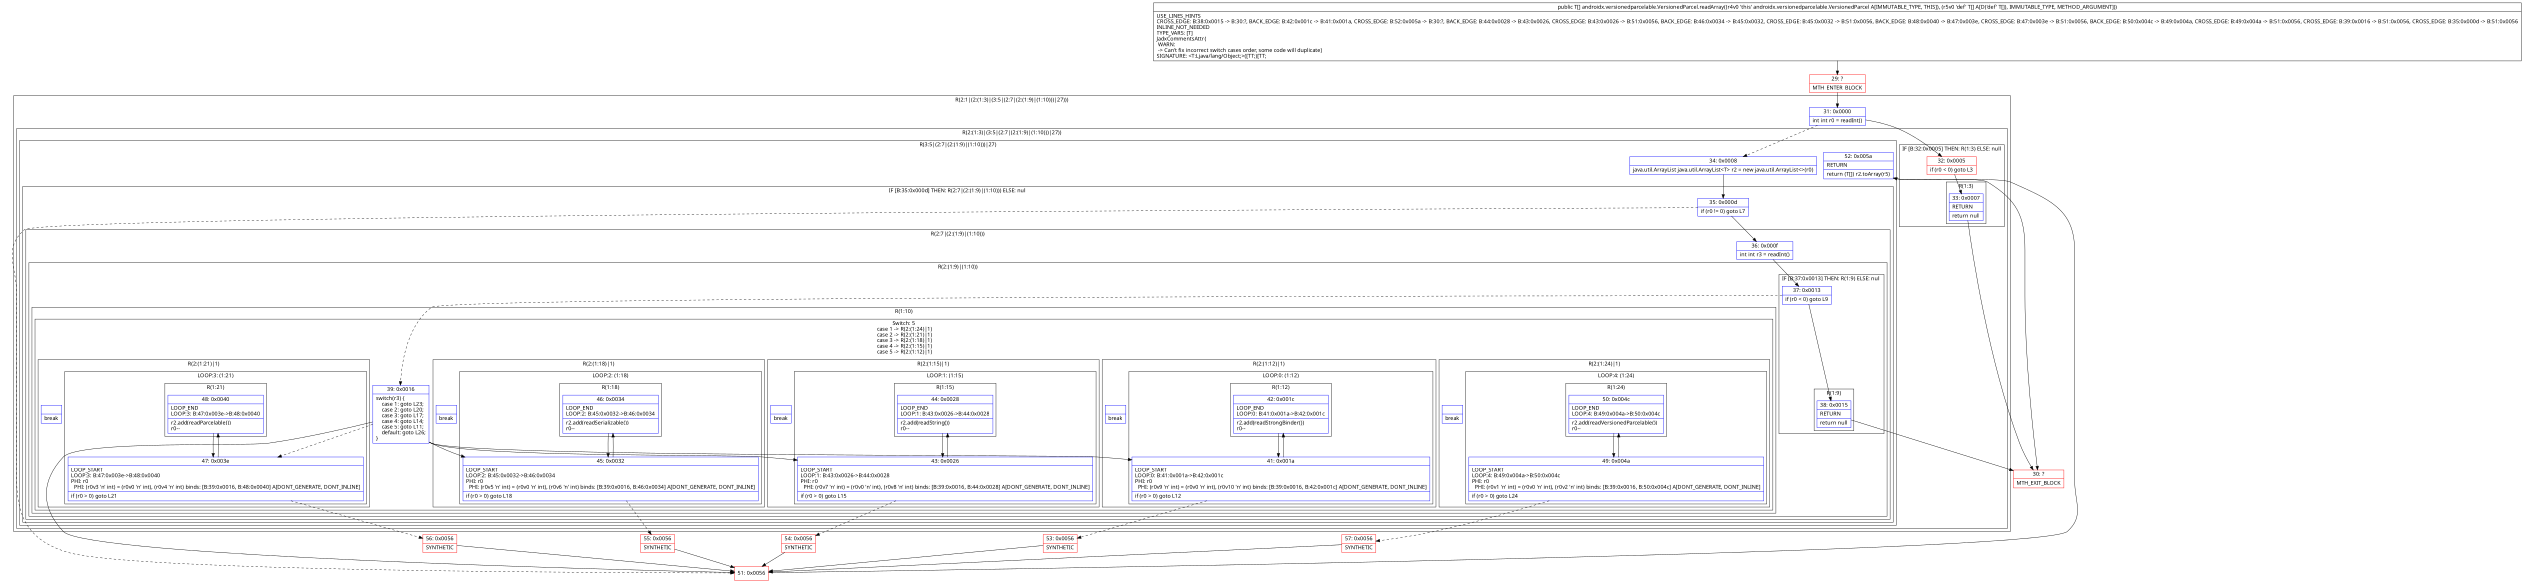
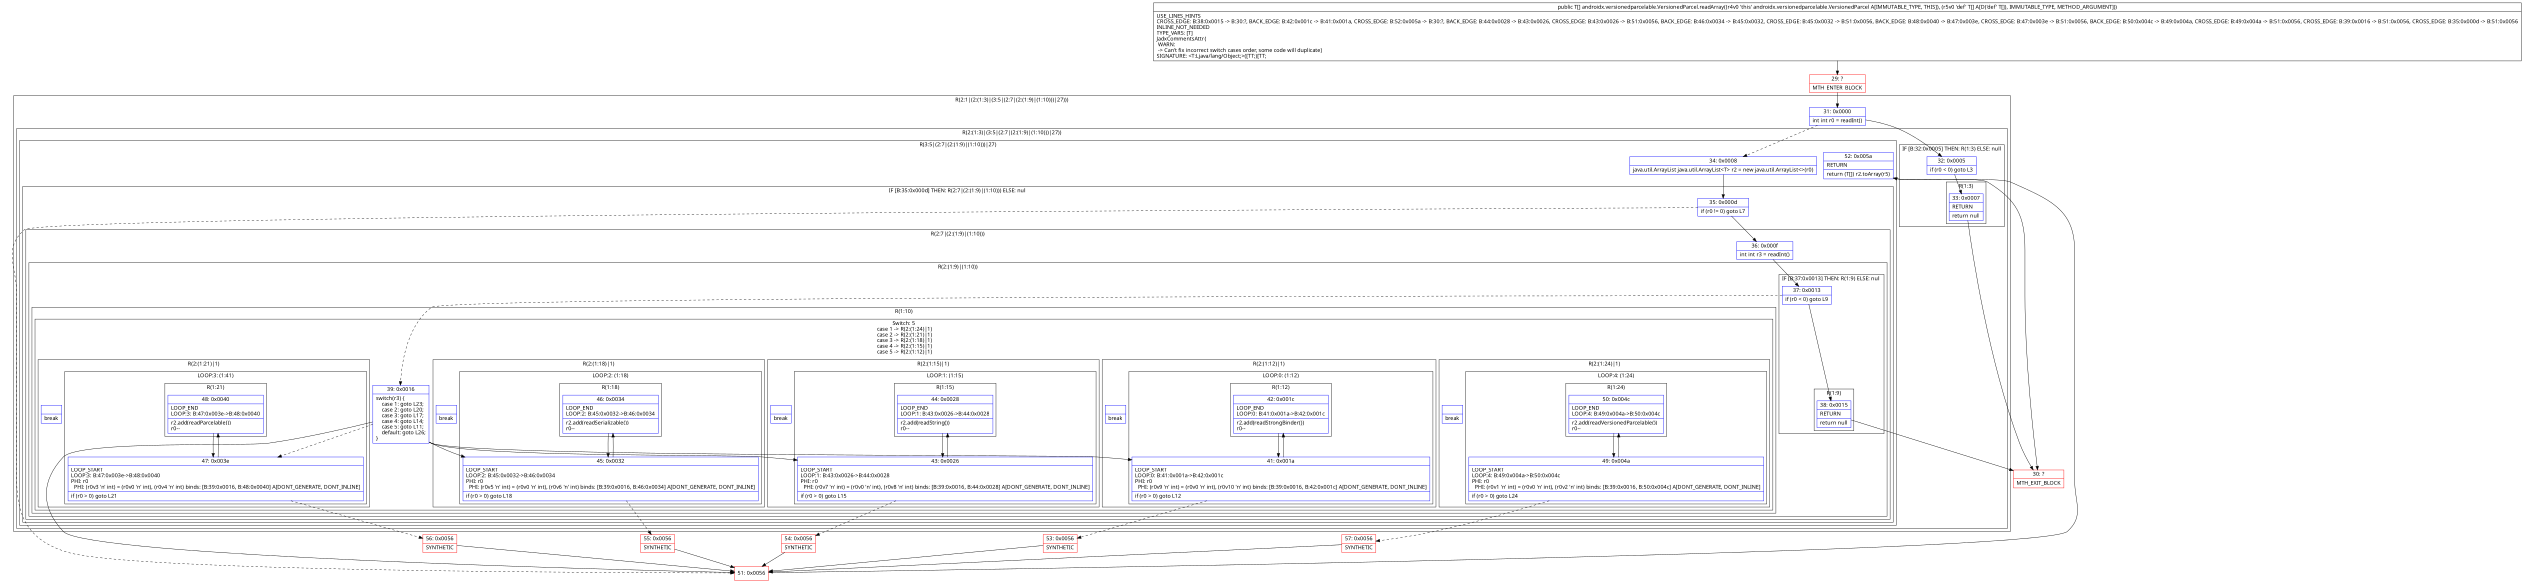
(1952, 166) -> (1952, 166)
(216, 376) -> (216, 376)
